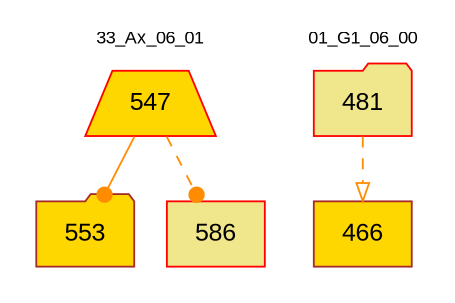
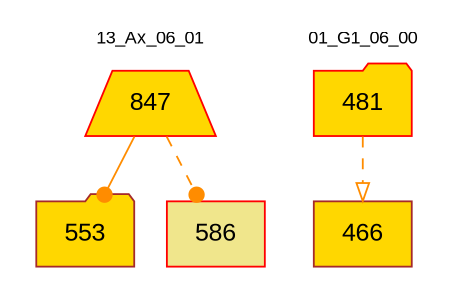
(151, 39) -> (151, 39)
(151, 103) -> (151, 103)
(363, 103) -> (363, 103)
